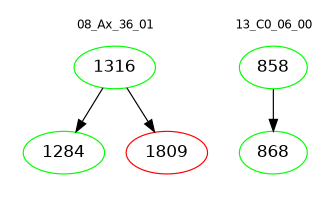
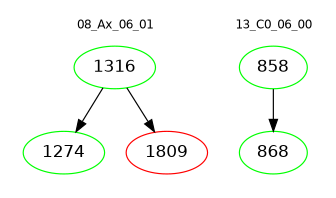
(115, 25) -> (115, 25)
(64, 153) -> (64, 153)
